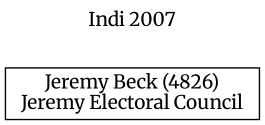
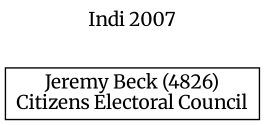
(132, 94) -> (132, 94)
